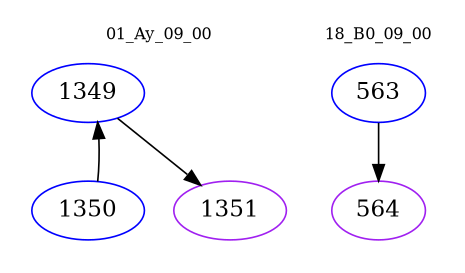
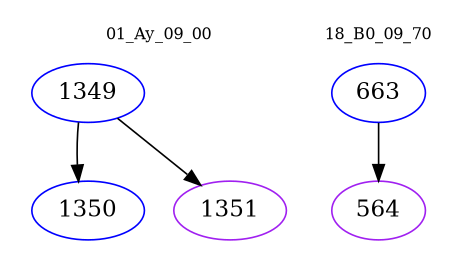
(379, 35) -> (379, 35)
(379, 93) -> (379, 93)
(99, 160) -> (77, 144)
